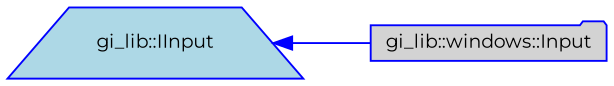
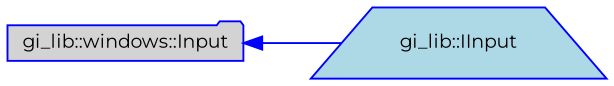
(332, 43) -> (302, 43)
